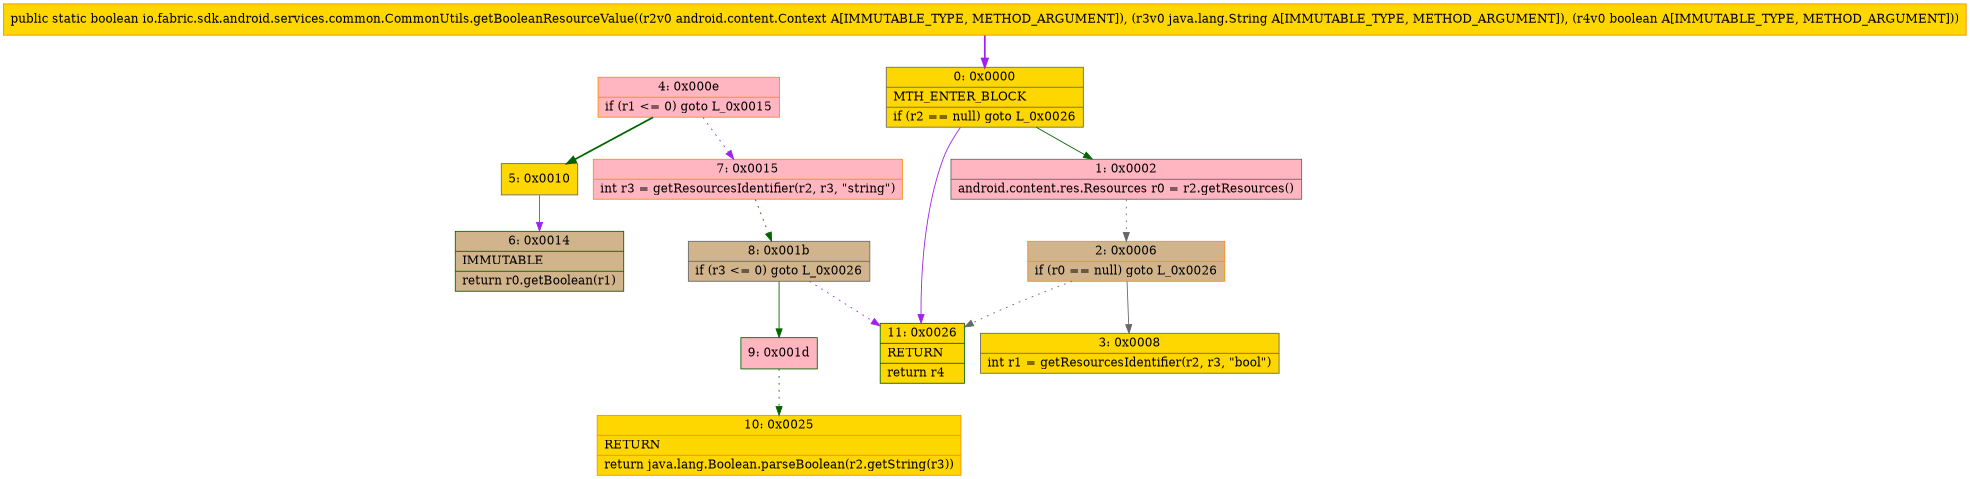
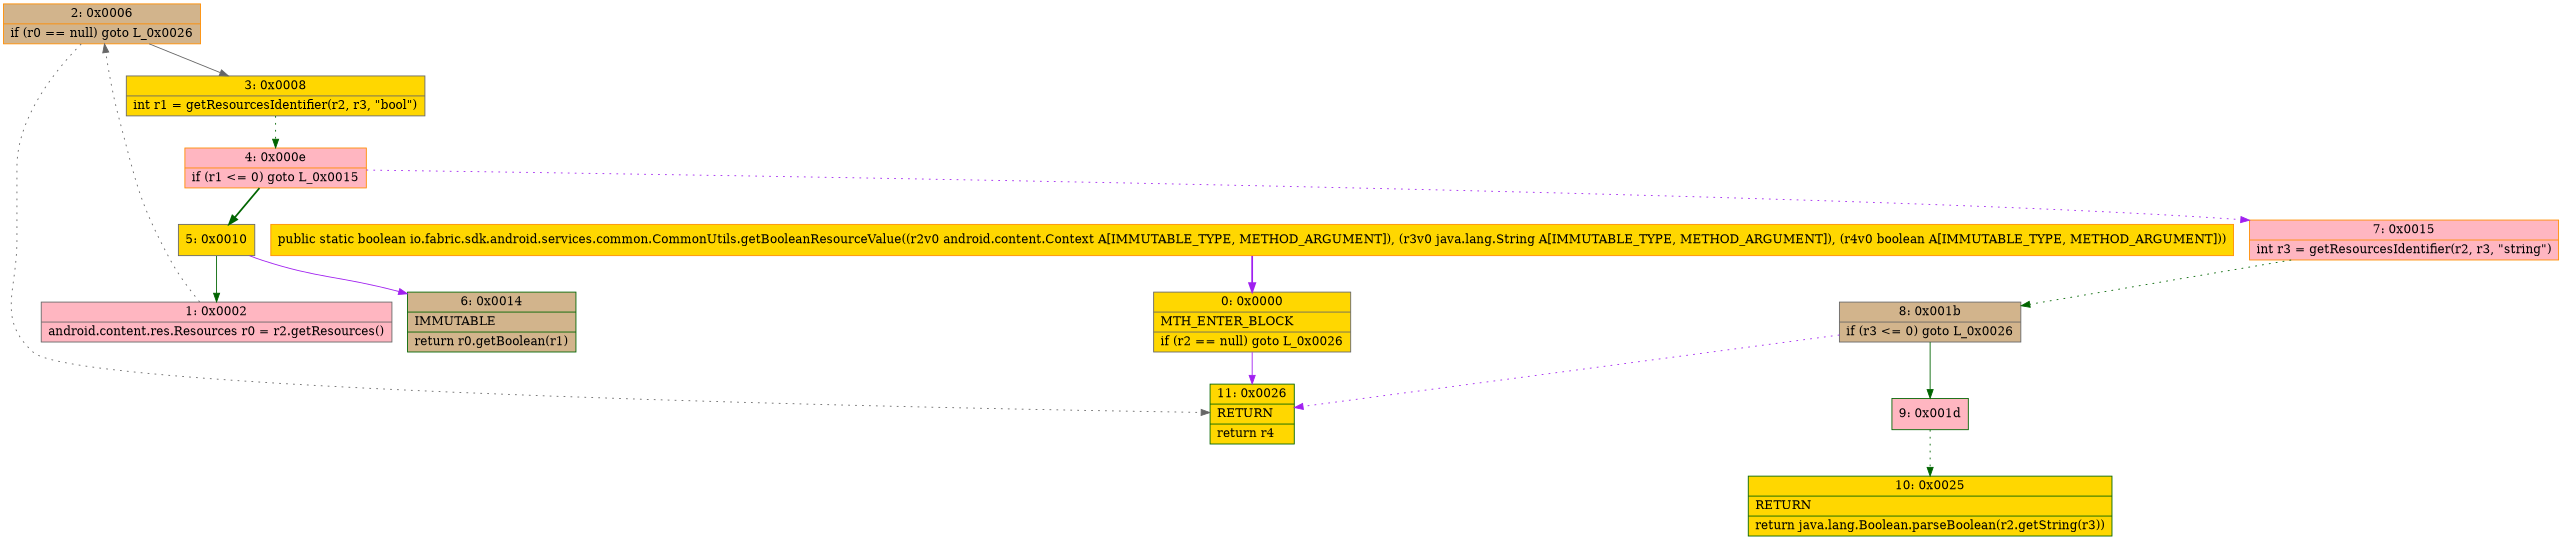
none -> (276, 128)
(1060, 141) -> (217, 275)
(779, 445) -> (1930, 506)
